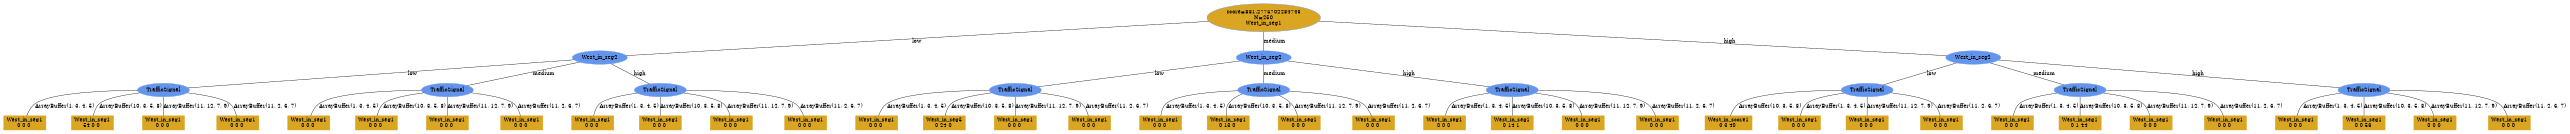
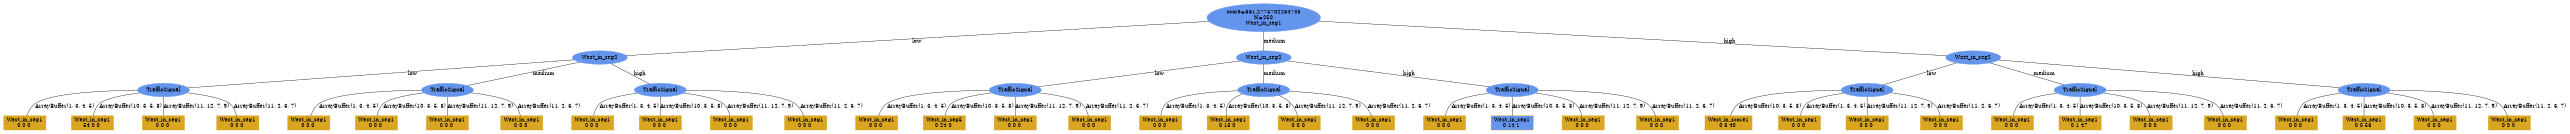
(1264, 18) -> (1264, 18)
(1512, 123) -> (1512, 123)
(2080, 123) -> (2080, 123)
